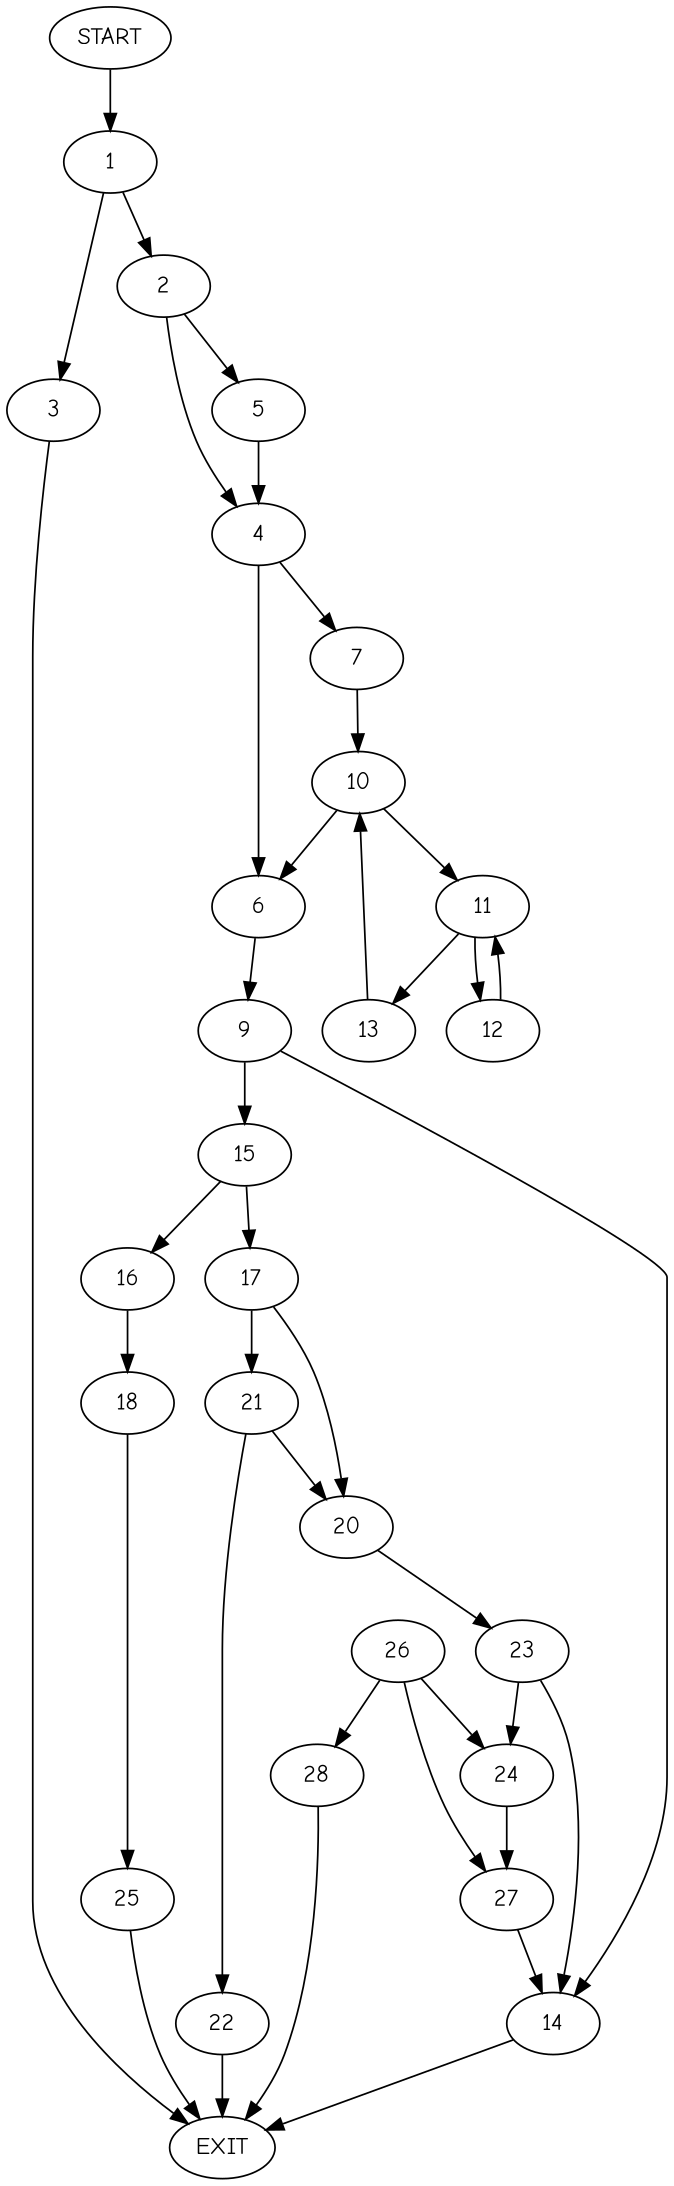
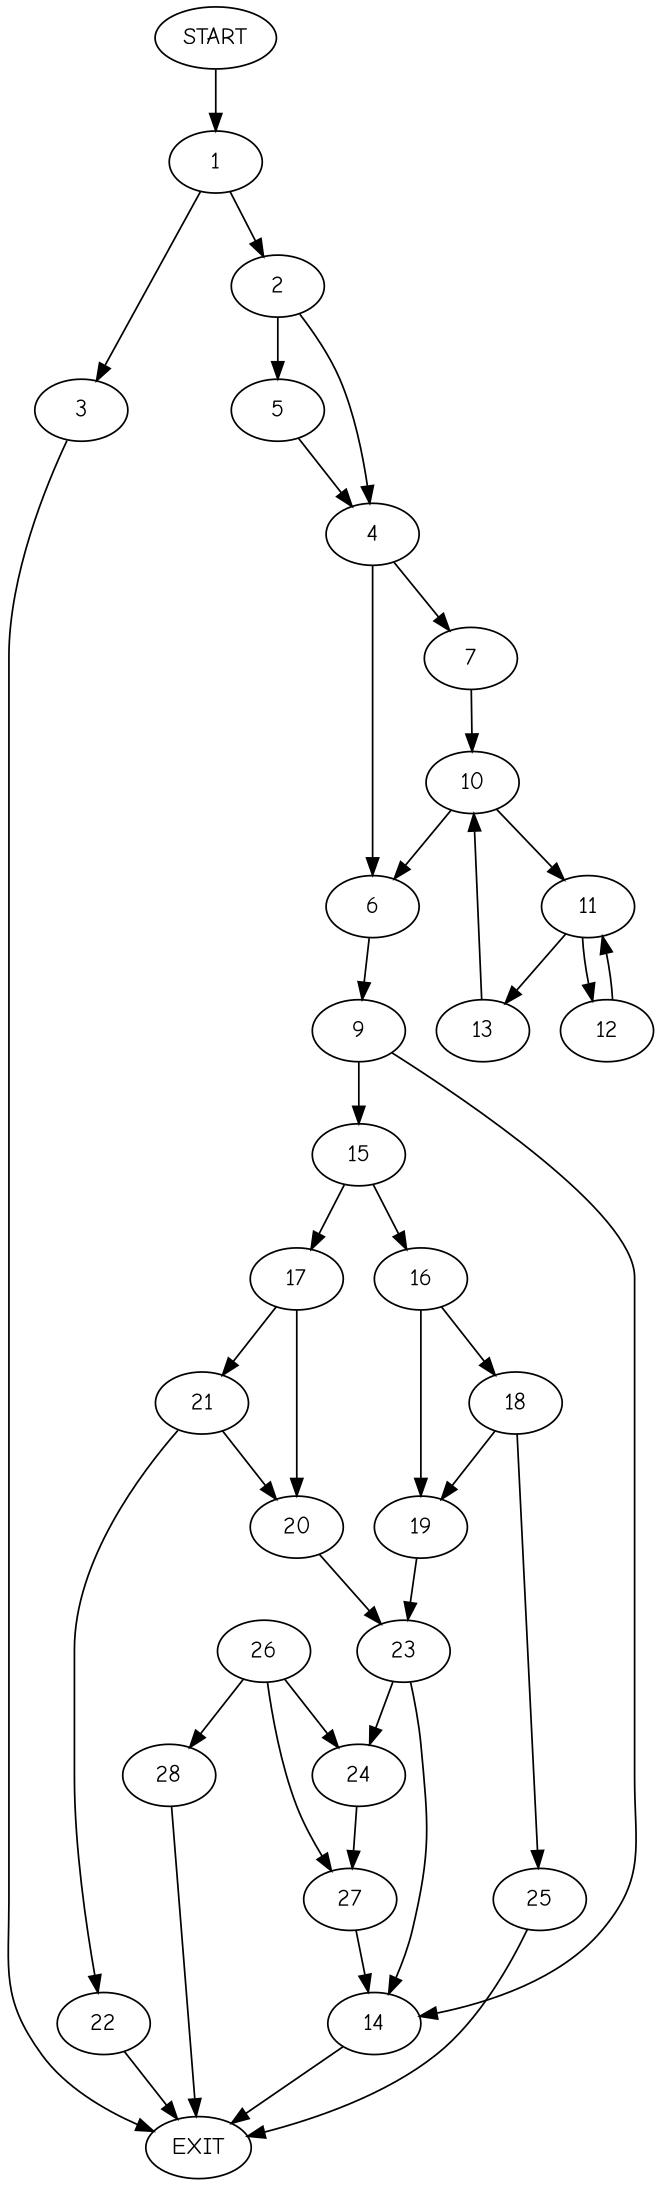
none -> (421, 1527)
